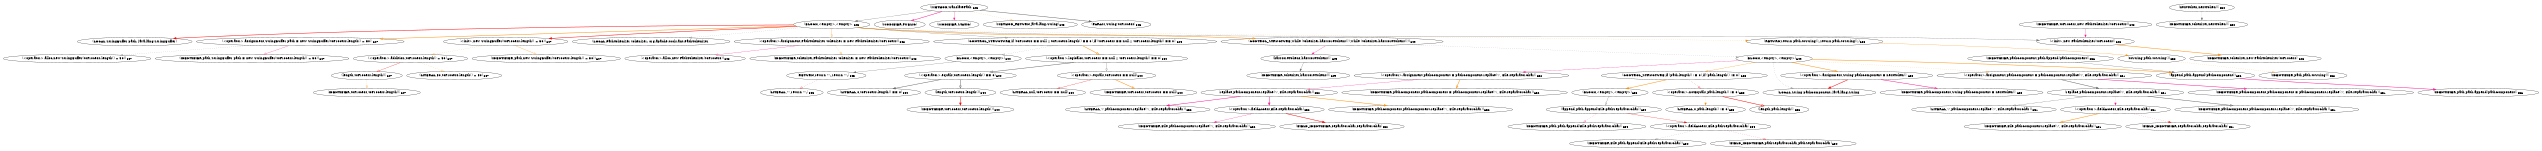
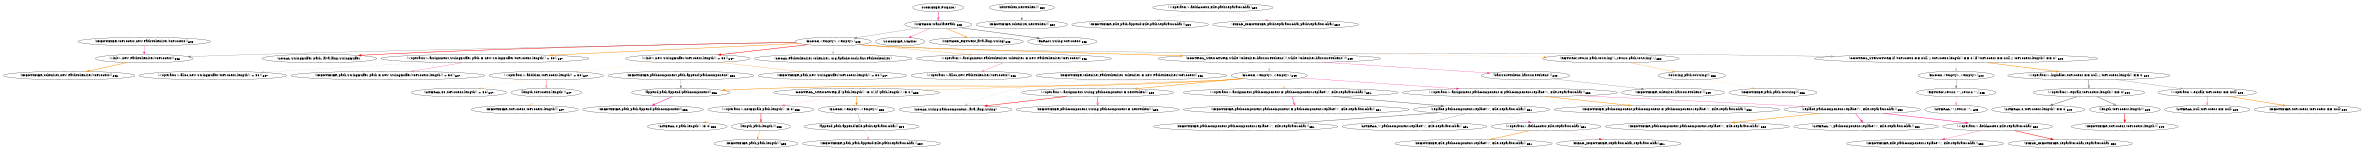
(928, 16) -> (938, 15)
(991, 16) -> (956, 33)
(1656, 118) -> none
none -> (756, 144)
